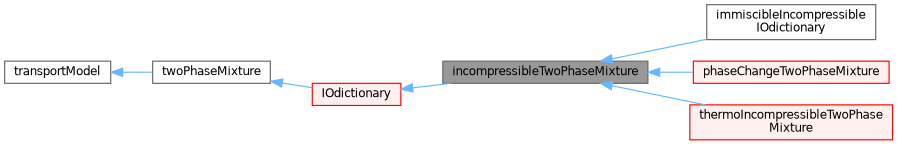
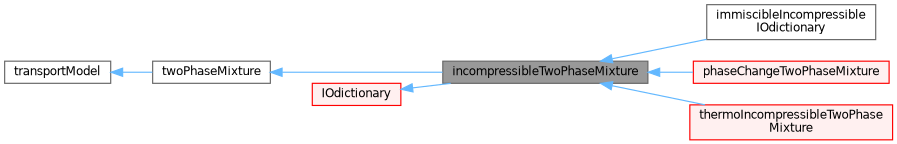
(297, 85) -> (362, 72)
